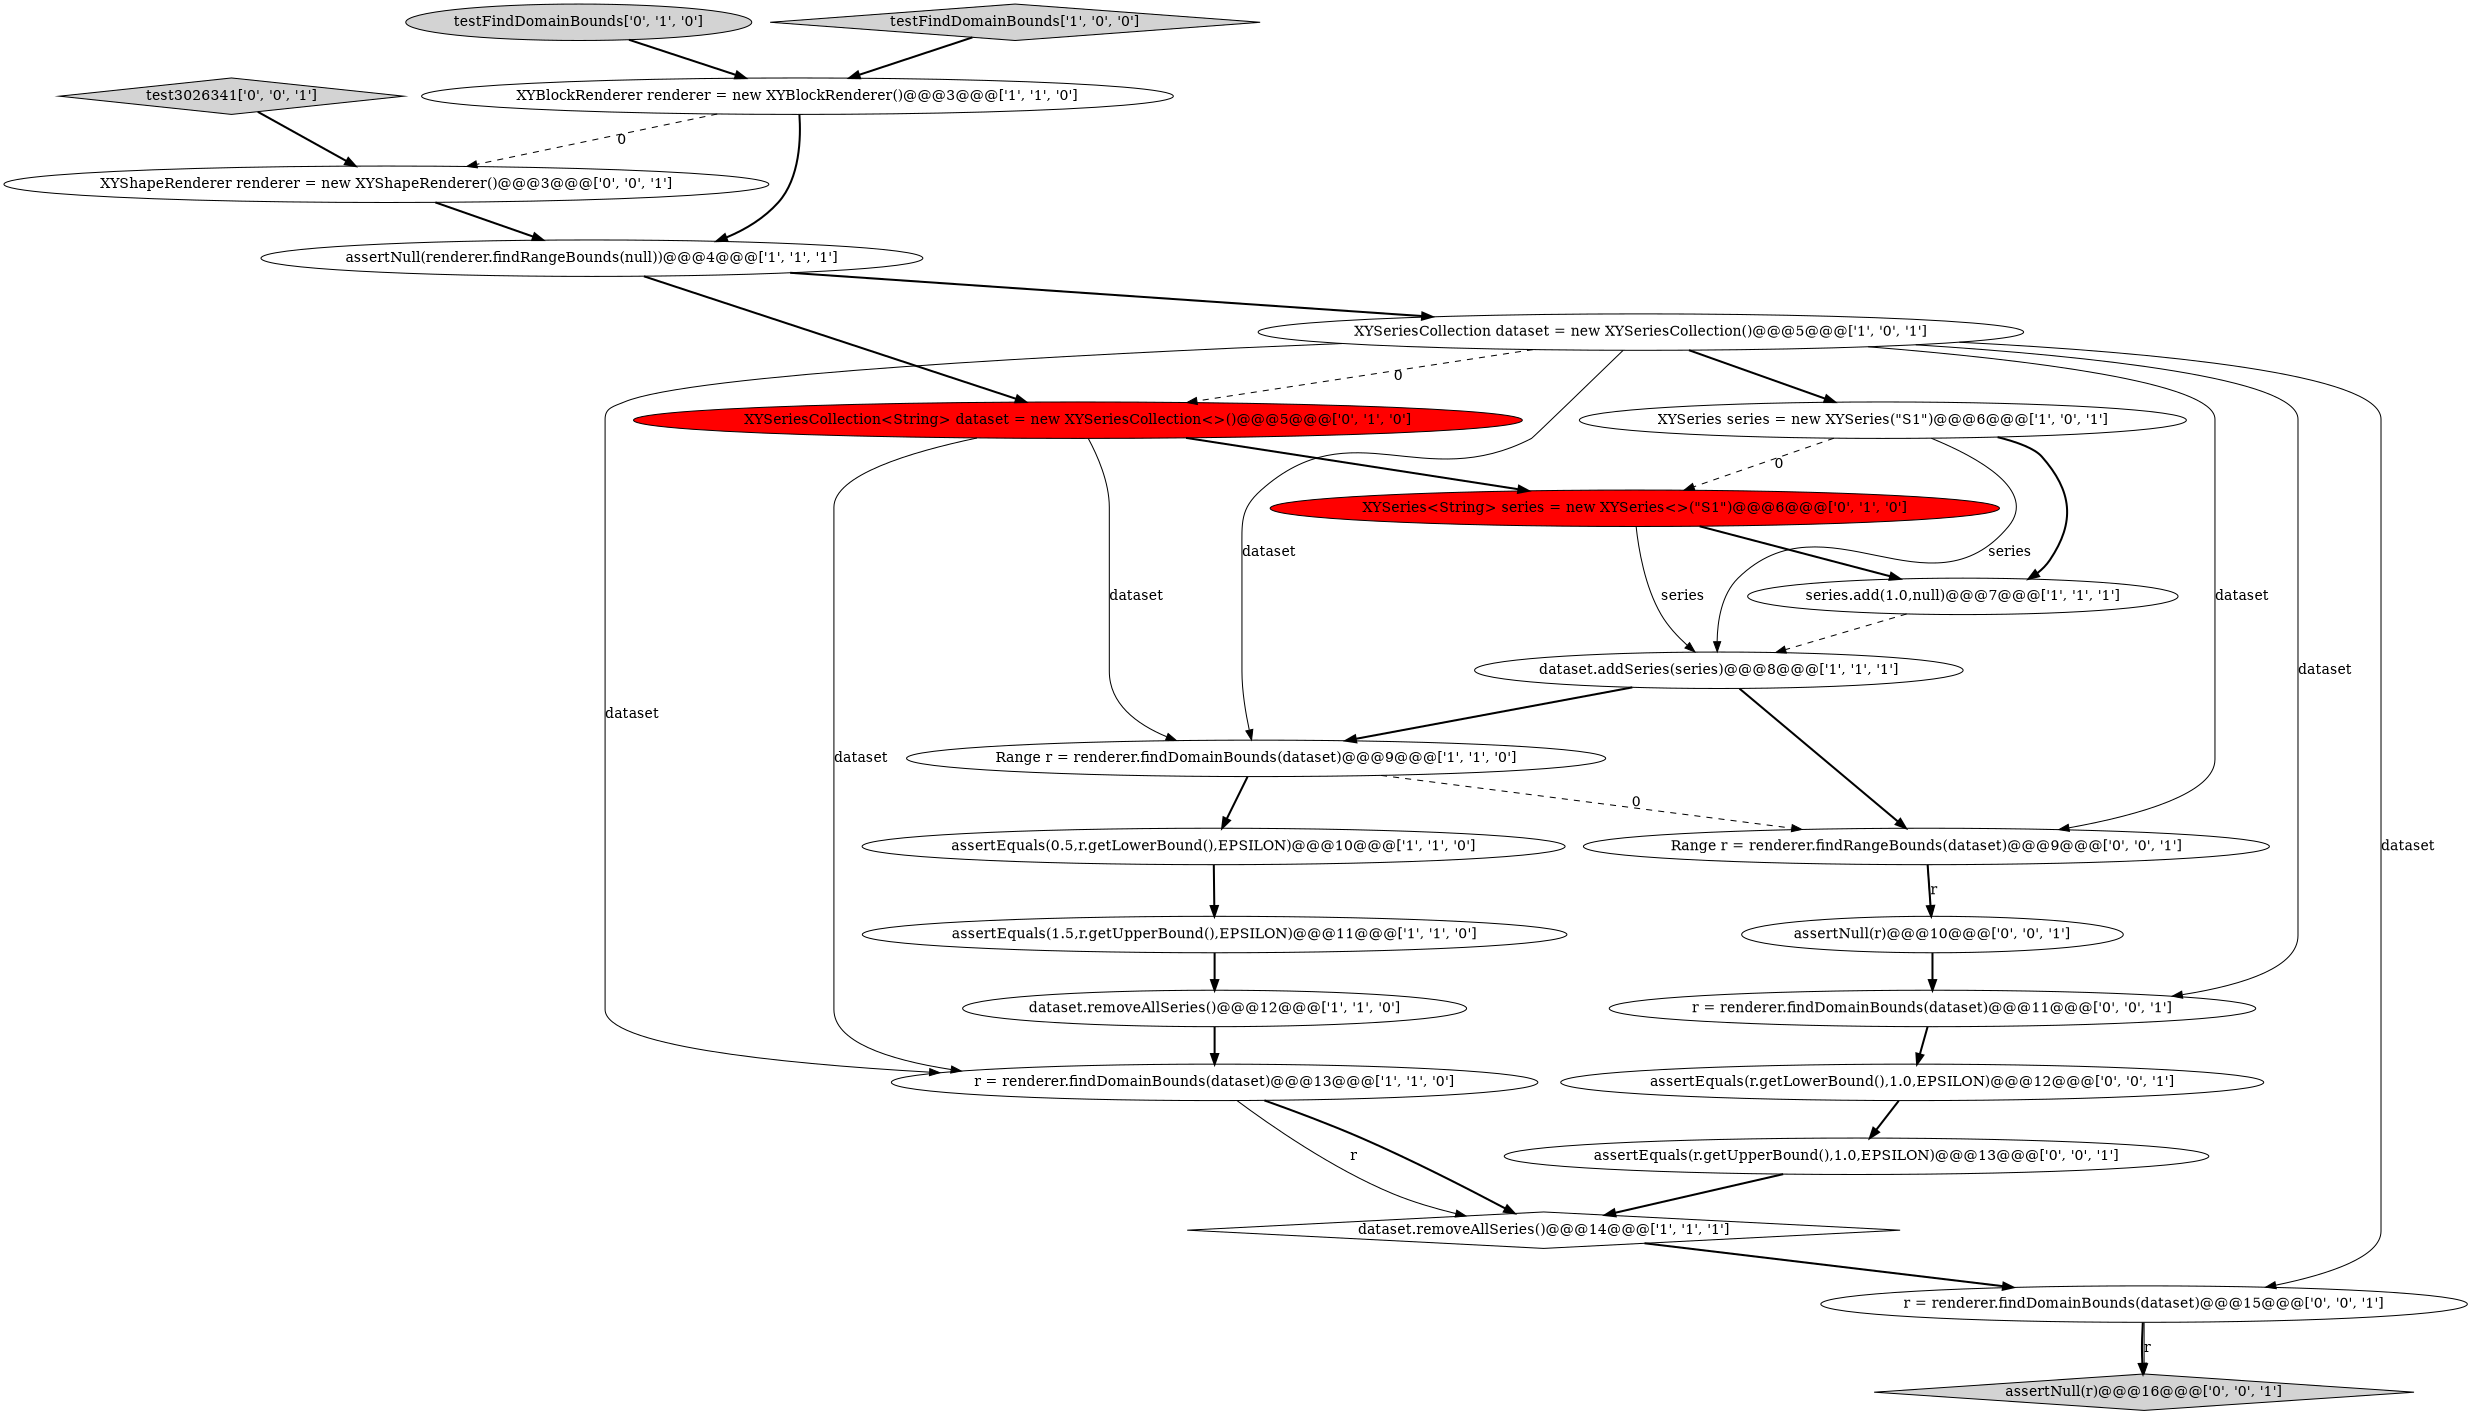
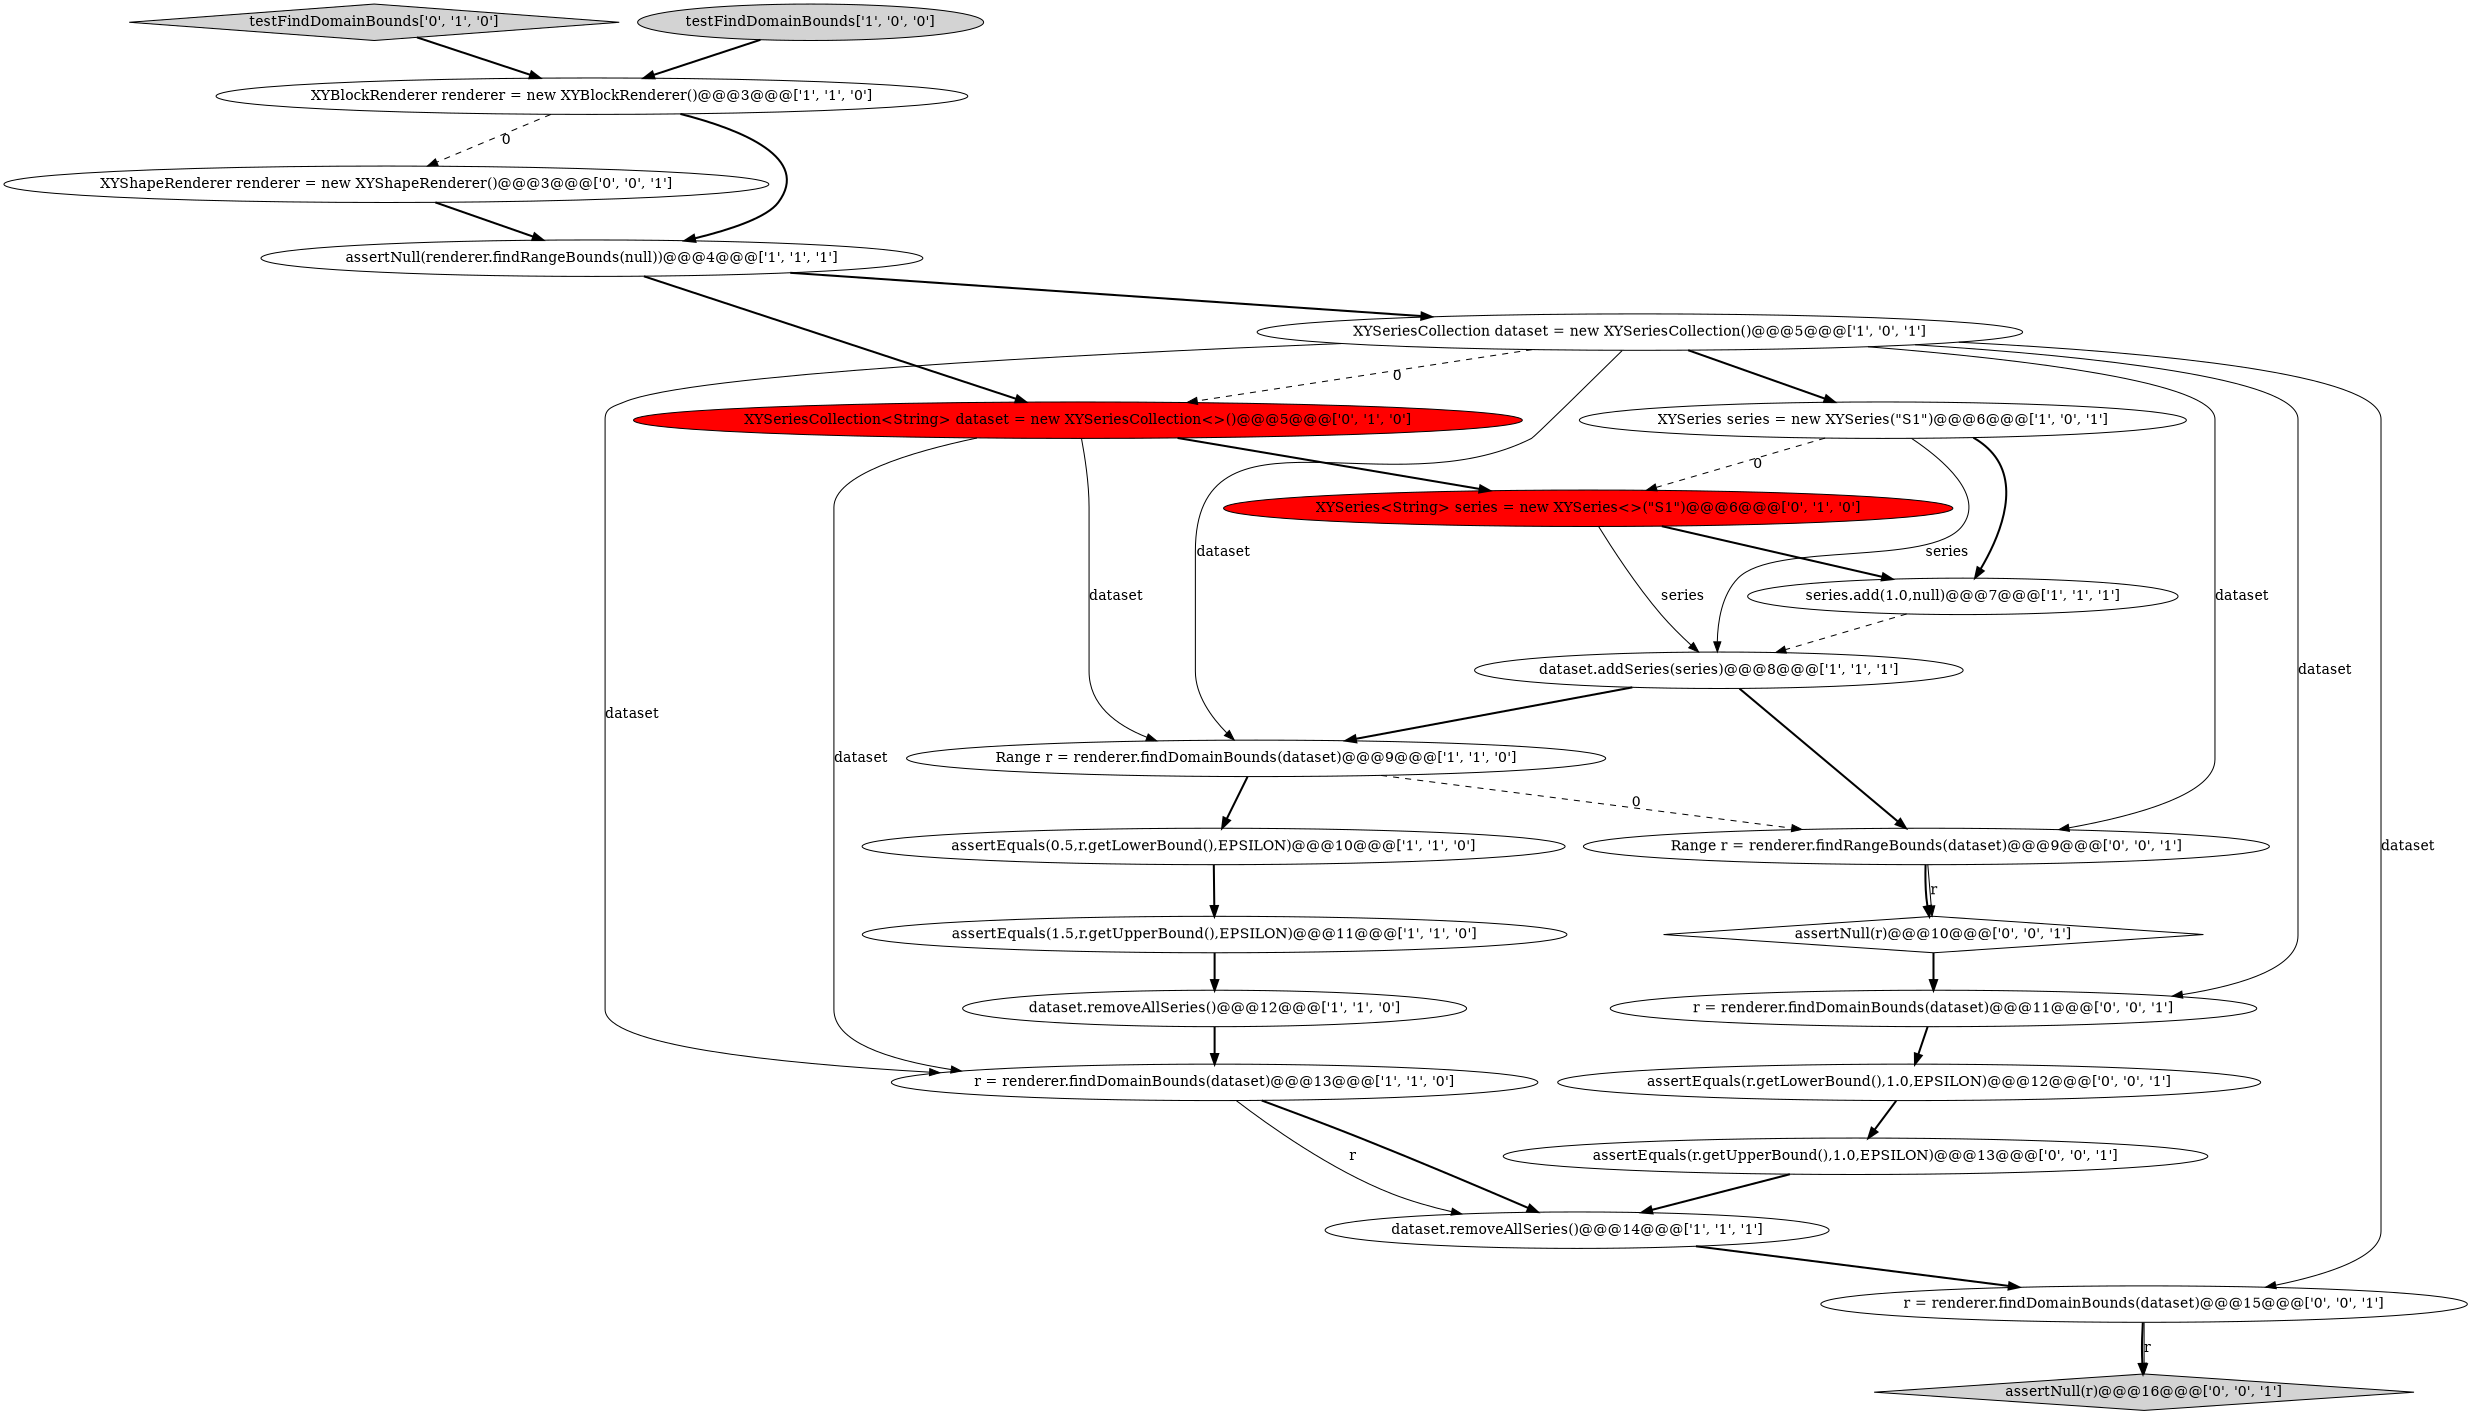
(579, 22) -> (374, 22)
(1015, 22) -> (811, 22)
(231, 96) -> none
(1932, 935) -> (1933, 935)
(1544, 1230) -> (1577, 1230)
